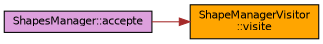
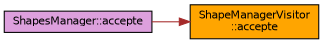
(254, 22) -> (254, 22)
